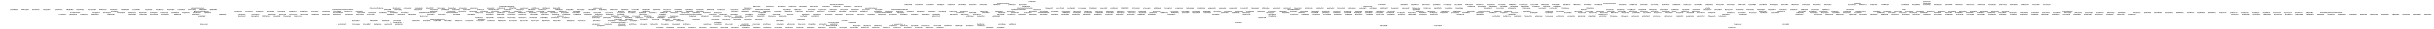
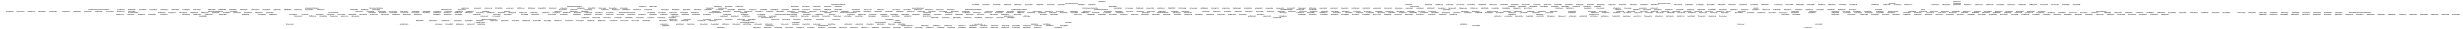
none -> (1446, 13)
